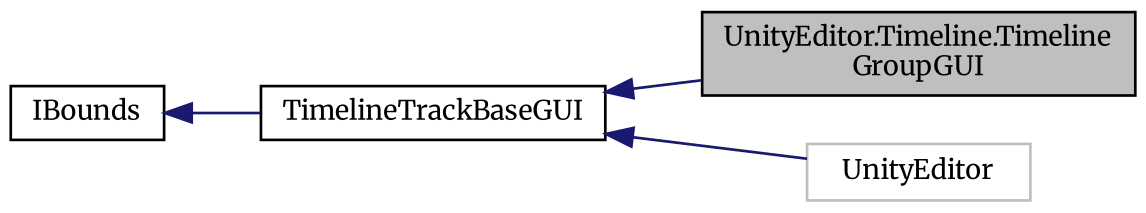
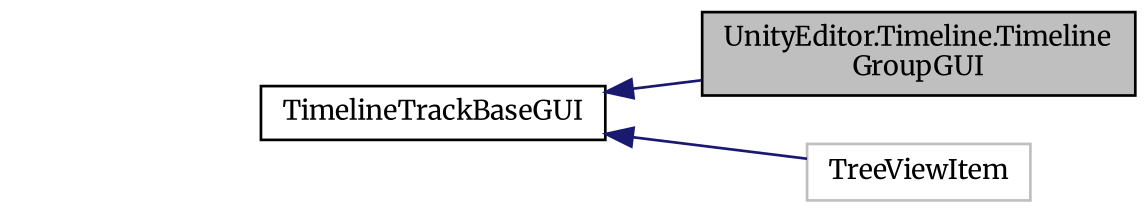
(87, 113) -> none
(919, 172) -> (919, 172)
